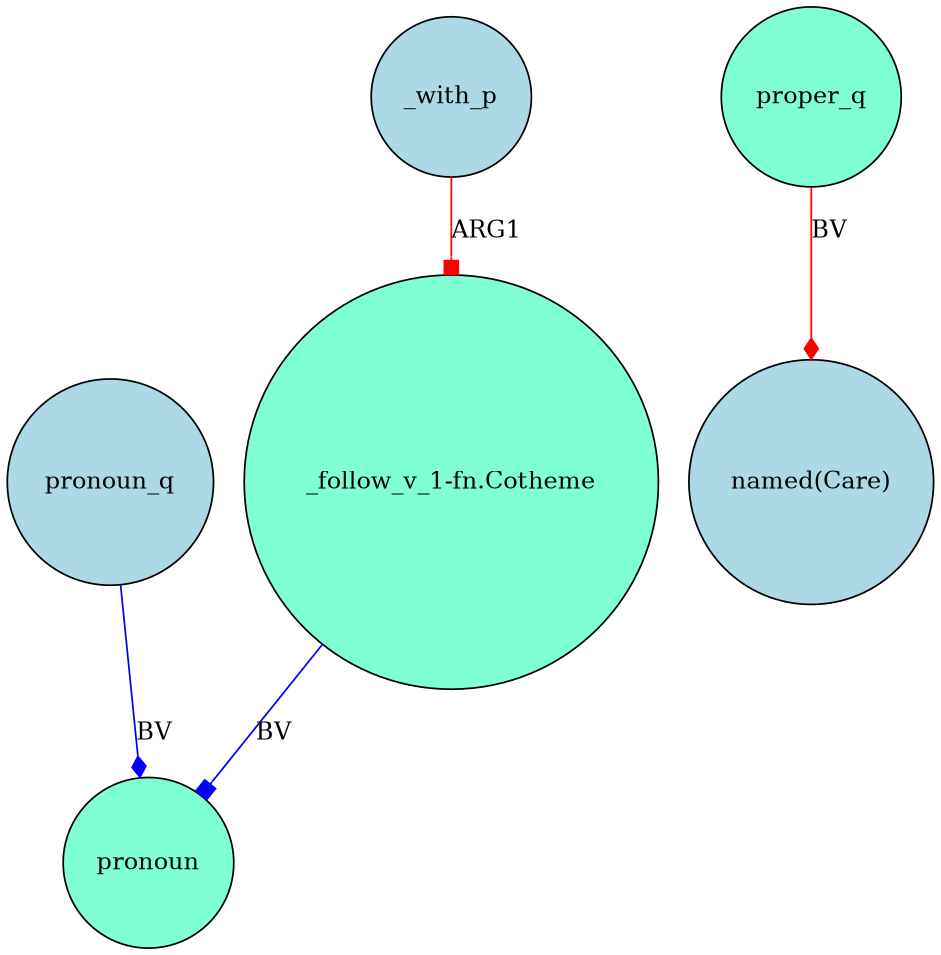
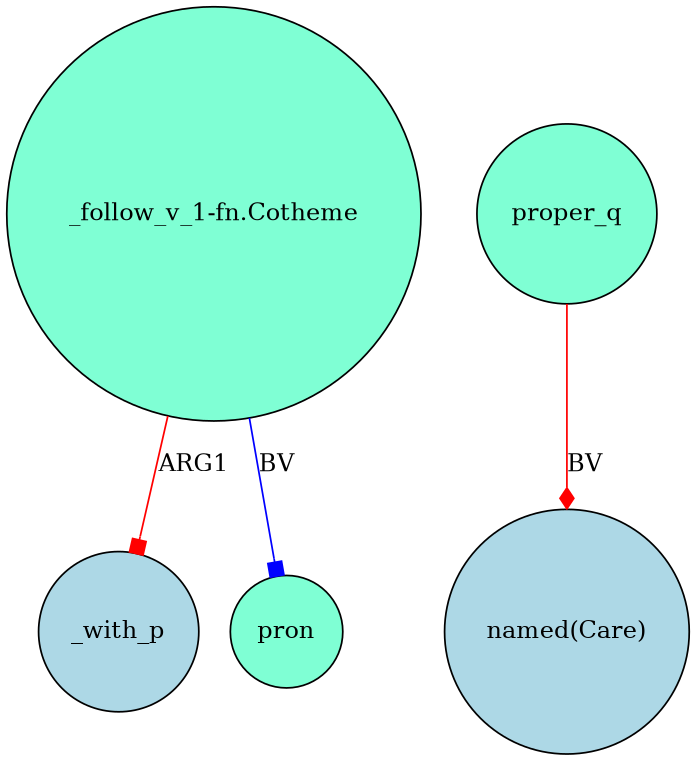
(451, 217) -> (154, 476)
(110, 482) -> none
(148, 863) -> (287, 632)
